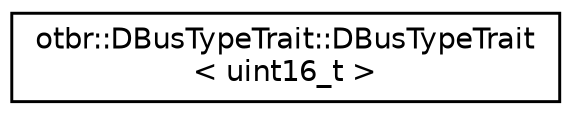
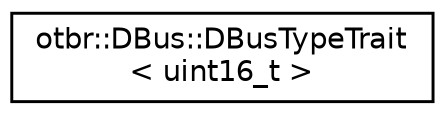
(286, 57) -> (222, 57)
